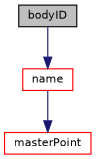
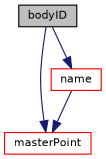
none -> (41, 74)
